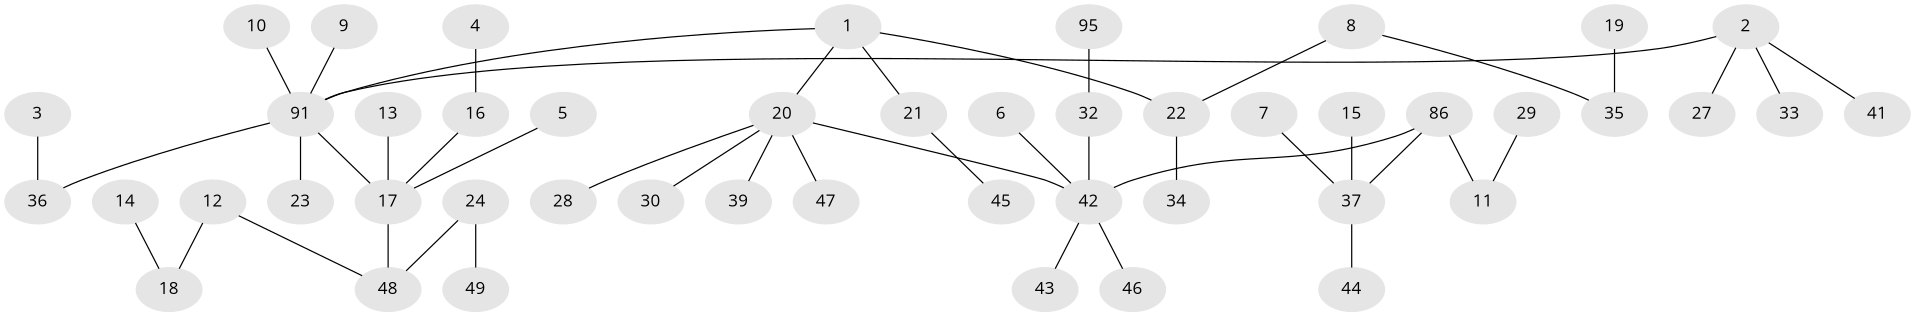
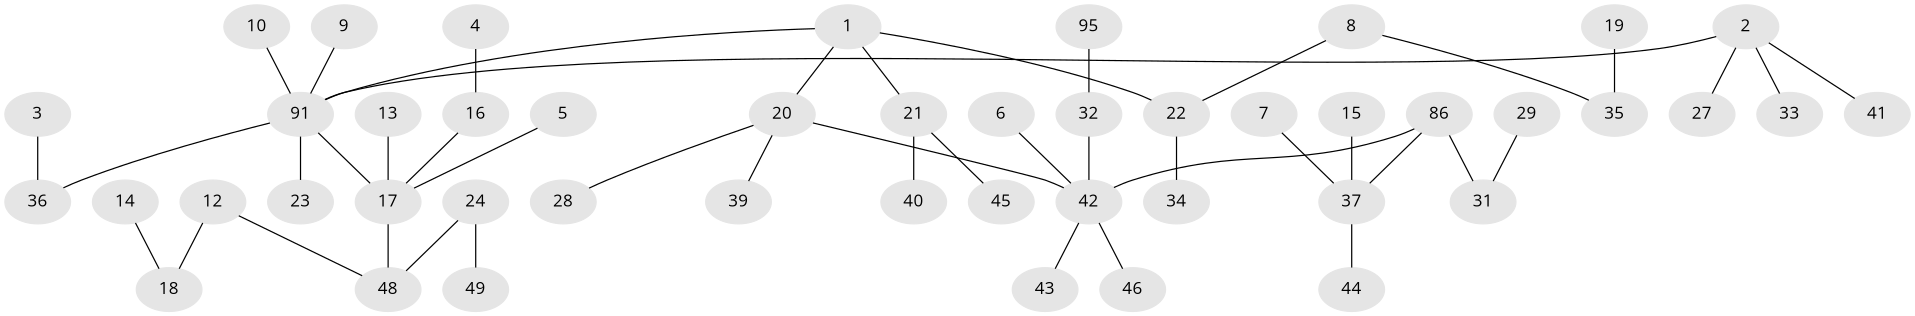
(651, 202) -> none
(826, 202) -> none
none -> (914, 202)
(1483, 202) -> (1483, 202)
